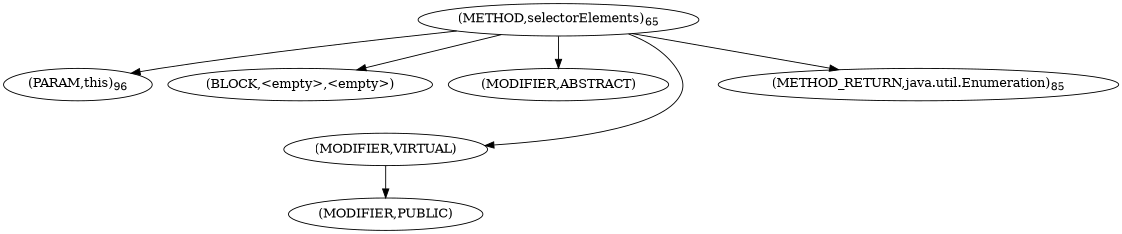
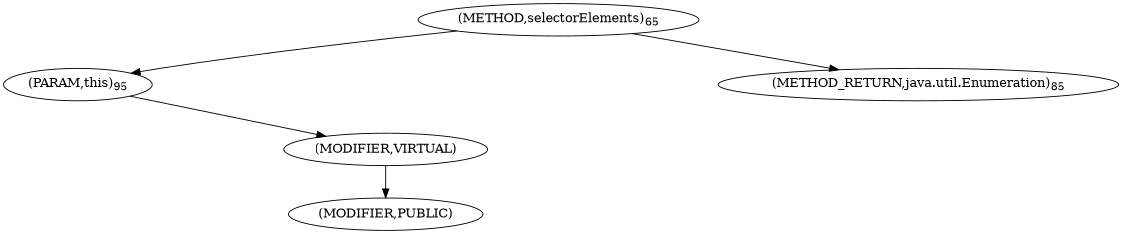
(121, 83) -> (121, 83)
(300, 85) -> none
(558, 85) -> none
(635, 123) -> (224, 115)
